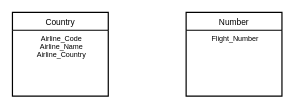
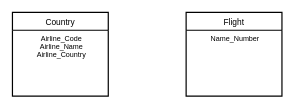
(234, 22) -> (234, 22)
(235, 38) -> (235, 38)
